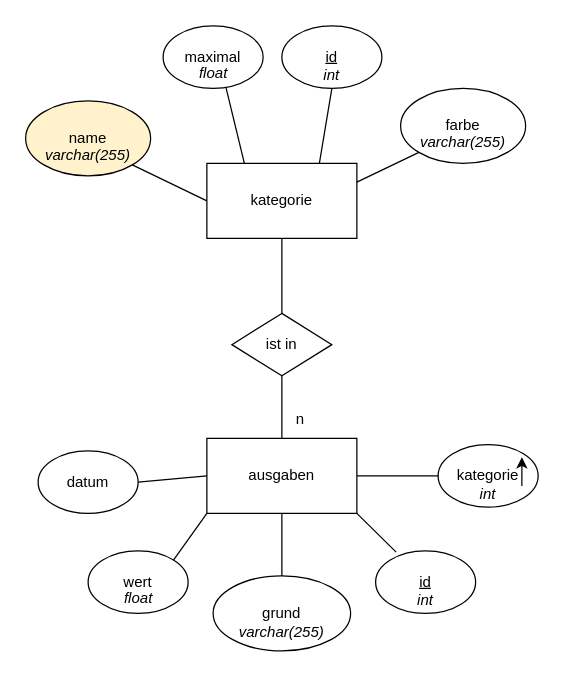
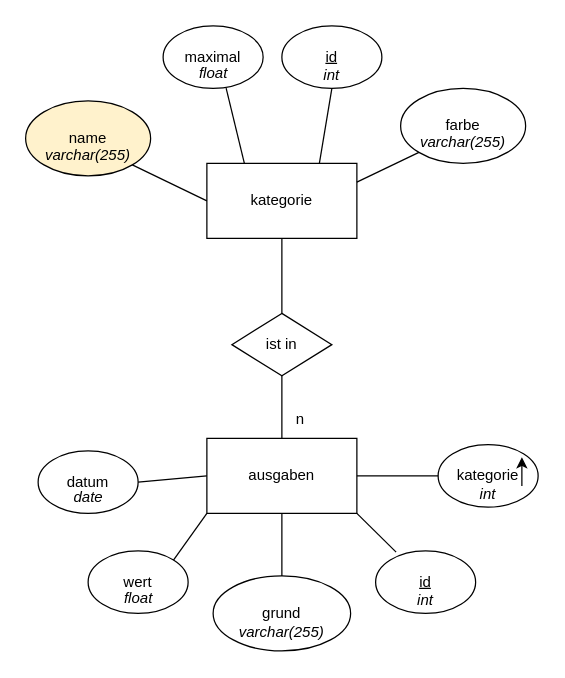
none -> (88, 497)
